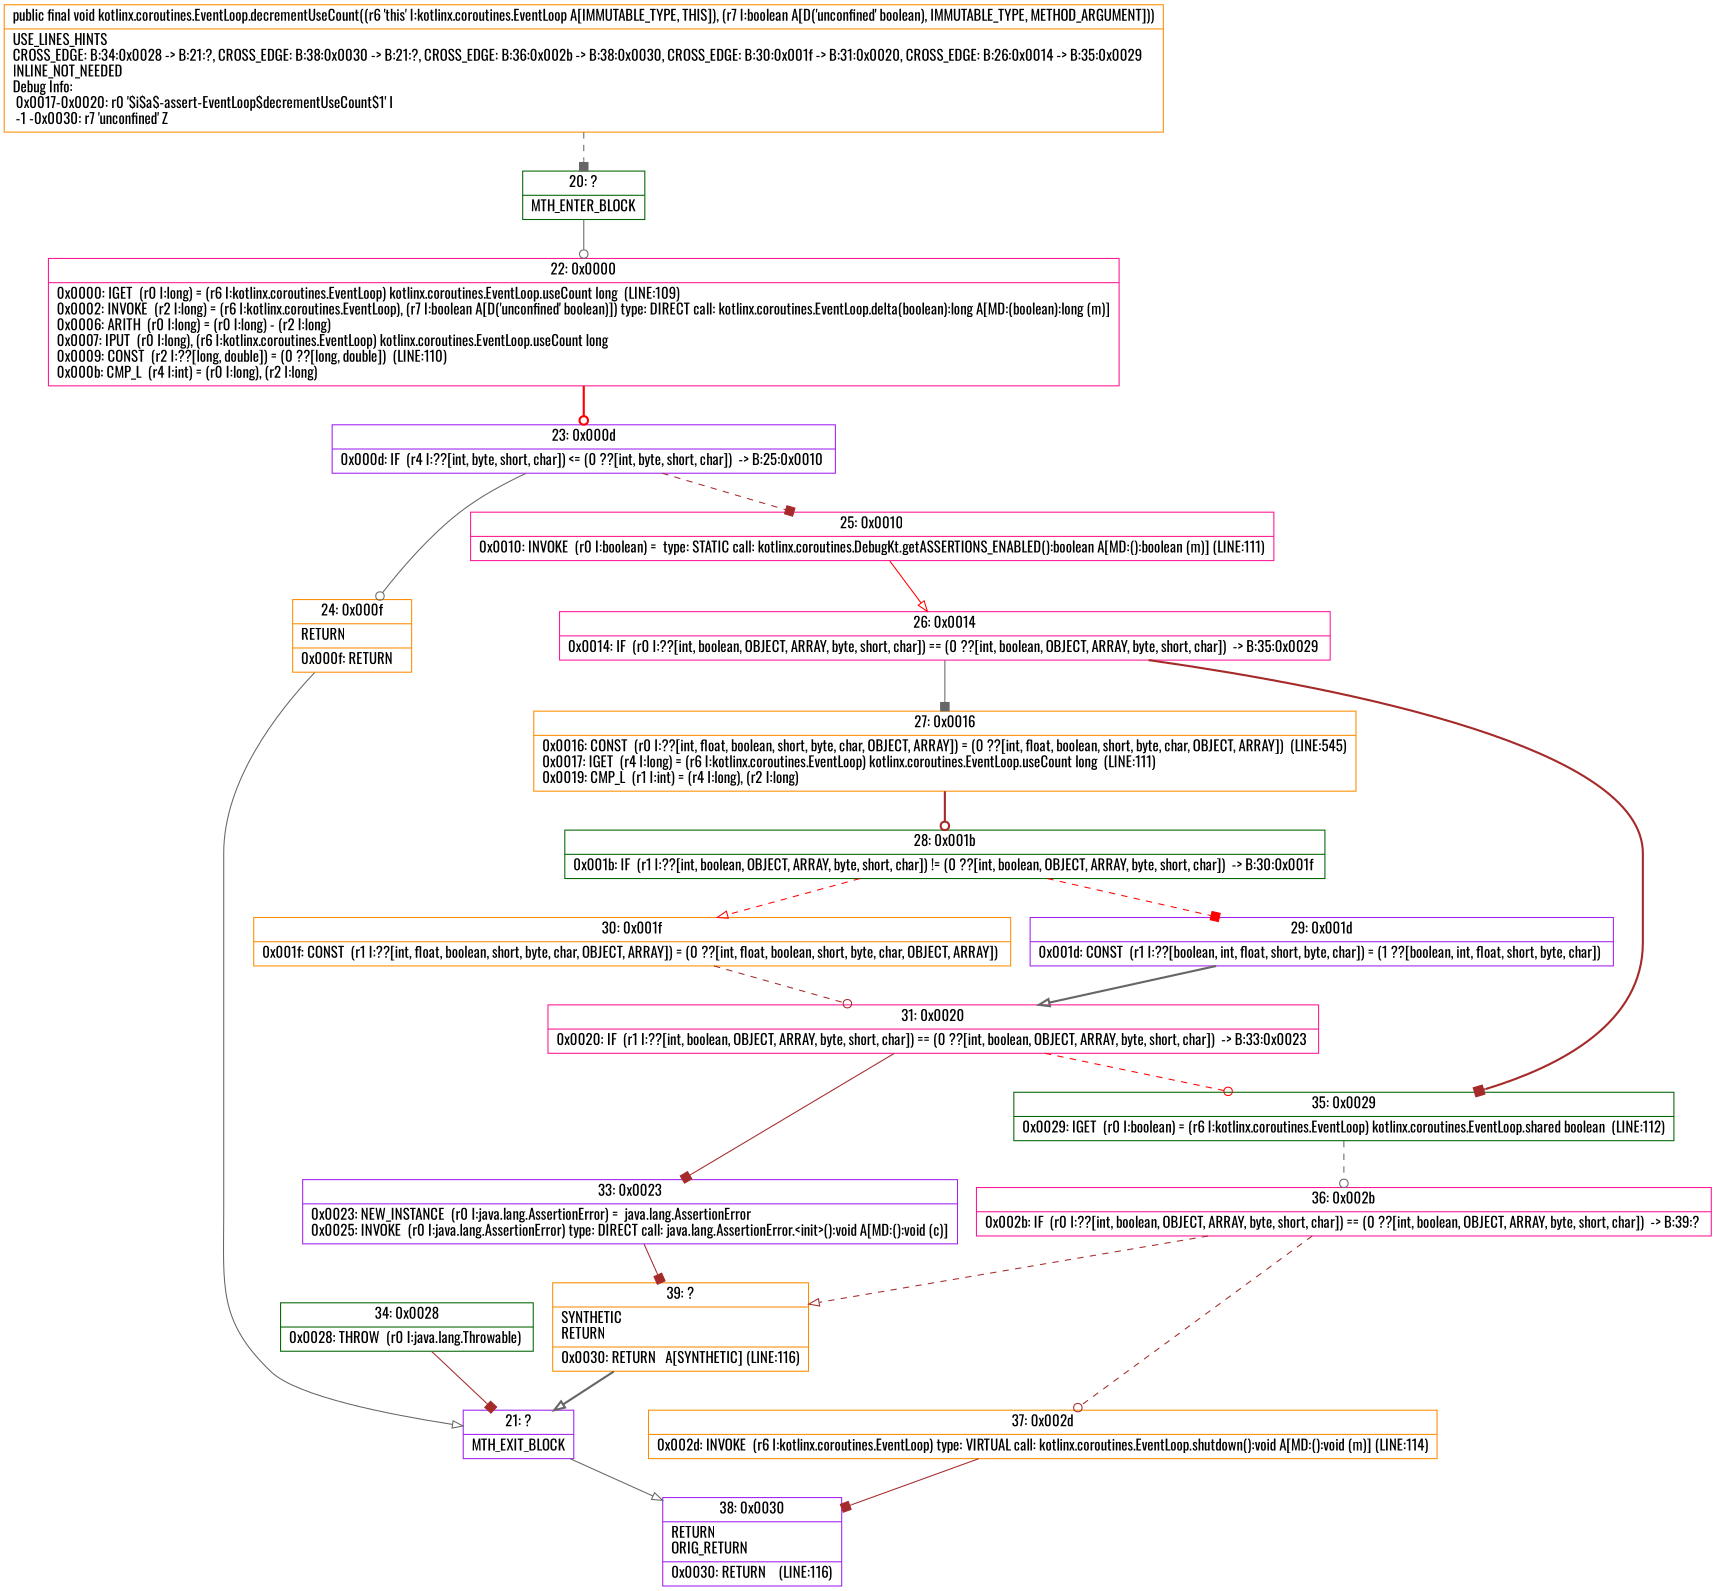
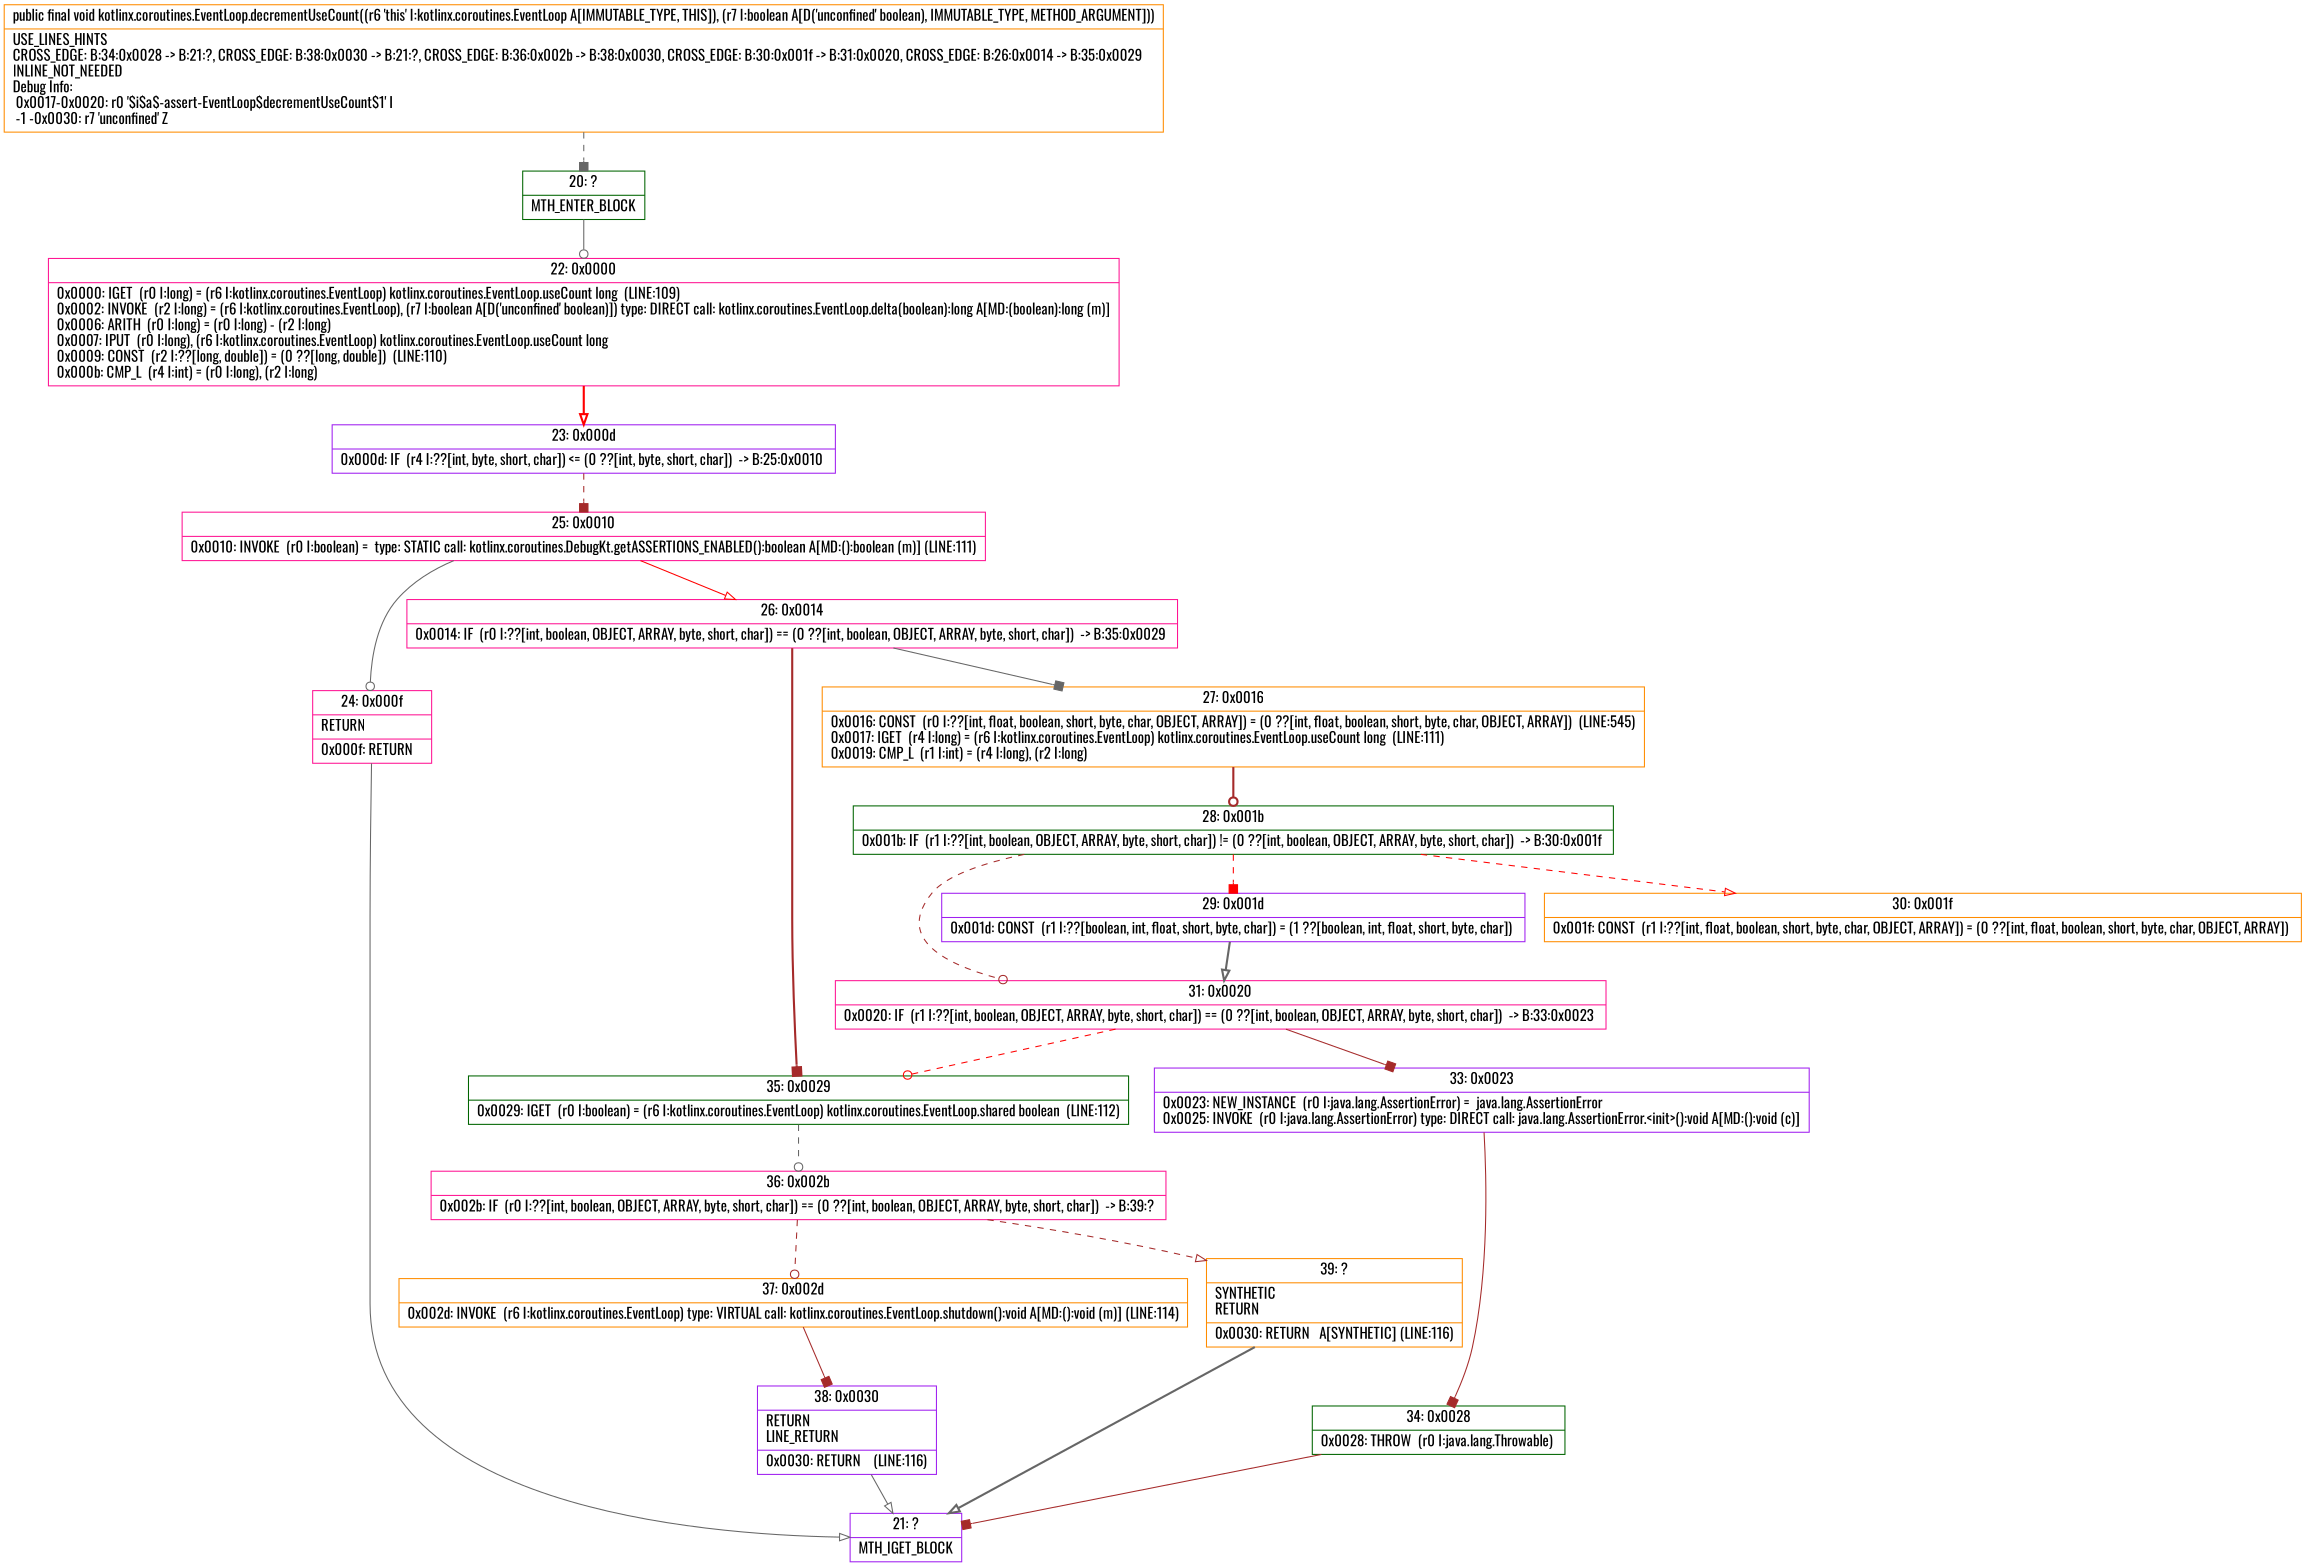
(584, 401) -> (584, 400)
(446, 523) -> (391, 607)
(352, 636) -> (372, 727)
(779, 984) -> (923, 908)
(650, 1258) -> (1483, 1266)
(518, 1446) -> (906, 1549)
(612, 1477) -> (880, 1489)
(710, 1549) -> (803, 1438)
